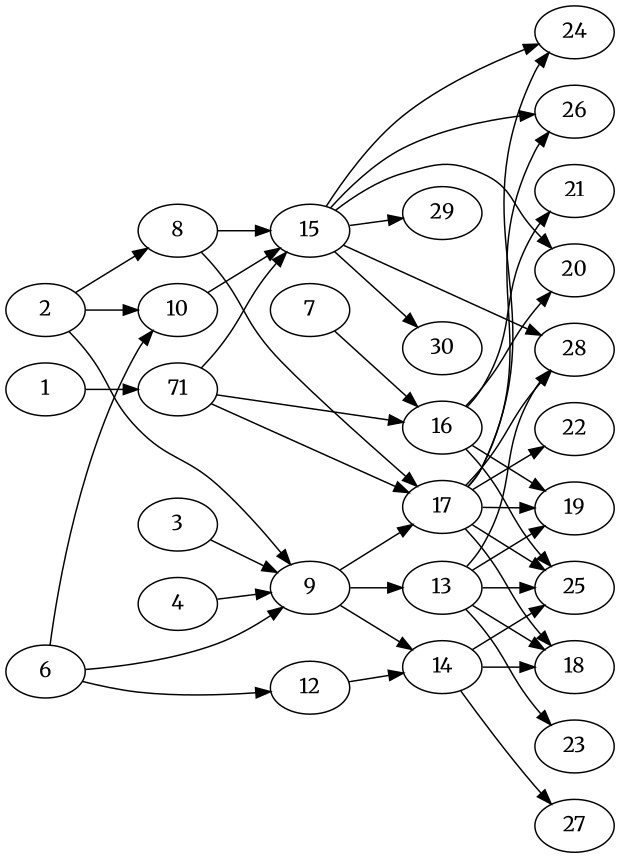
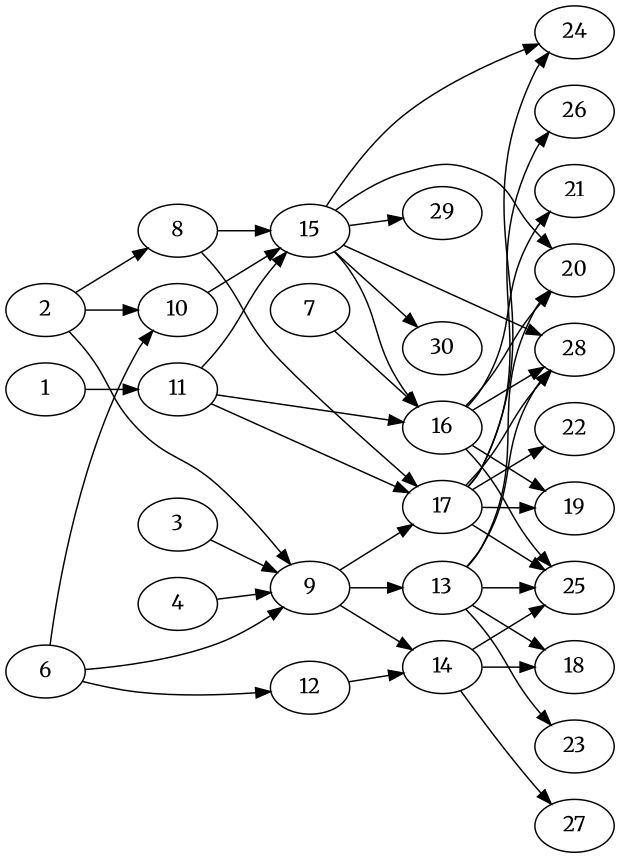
(415, 142) -> (374, 322)
(178, 389) -> (178, 389)
none -> (496, 396)
(501, 553) -> (508, 436)
(503, 578) -> none
